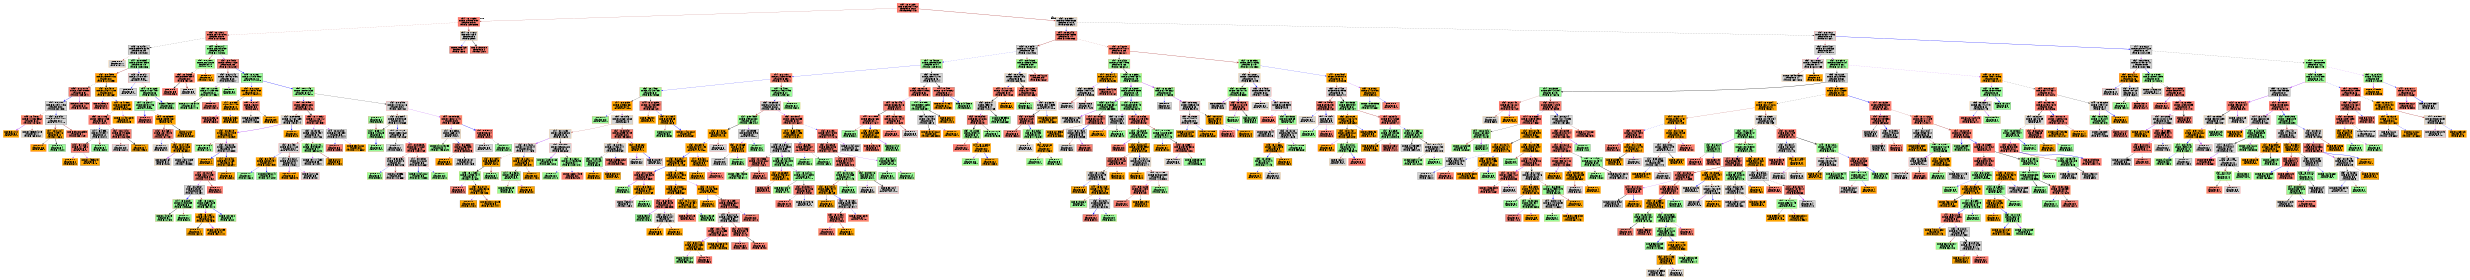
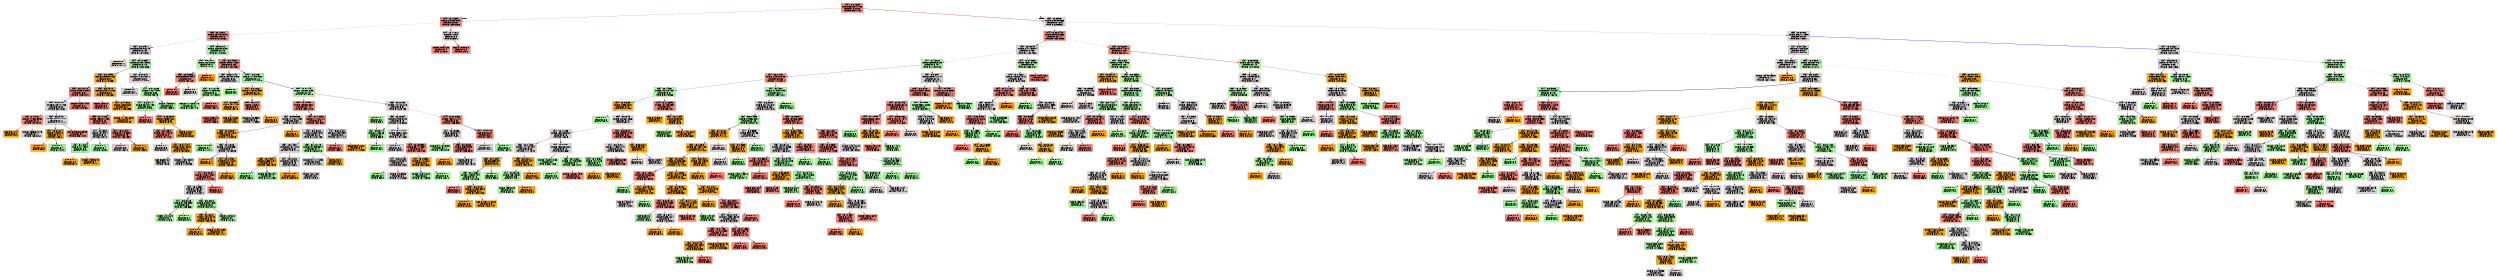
(1199, 127) -> (1198, 127)
(80, 148) -> (80, 148)
(986, 155) -> (987, 155)
(418, 162) -> (421, 162)
none -> (753, 190)
